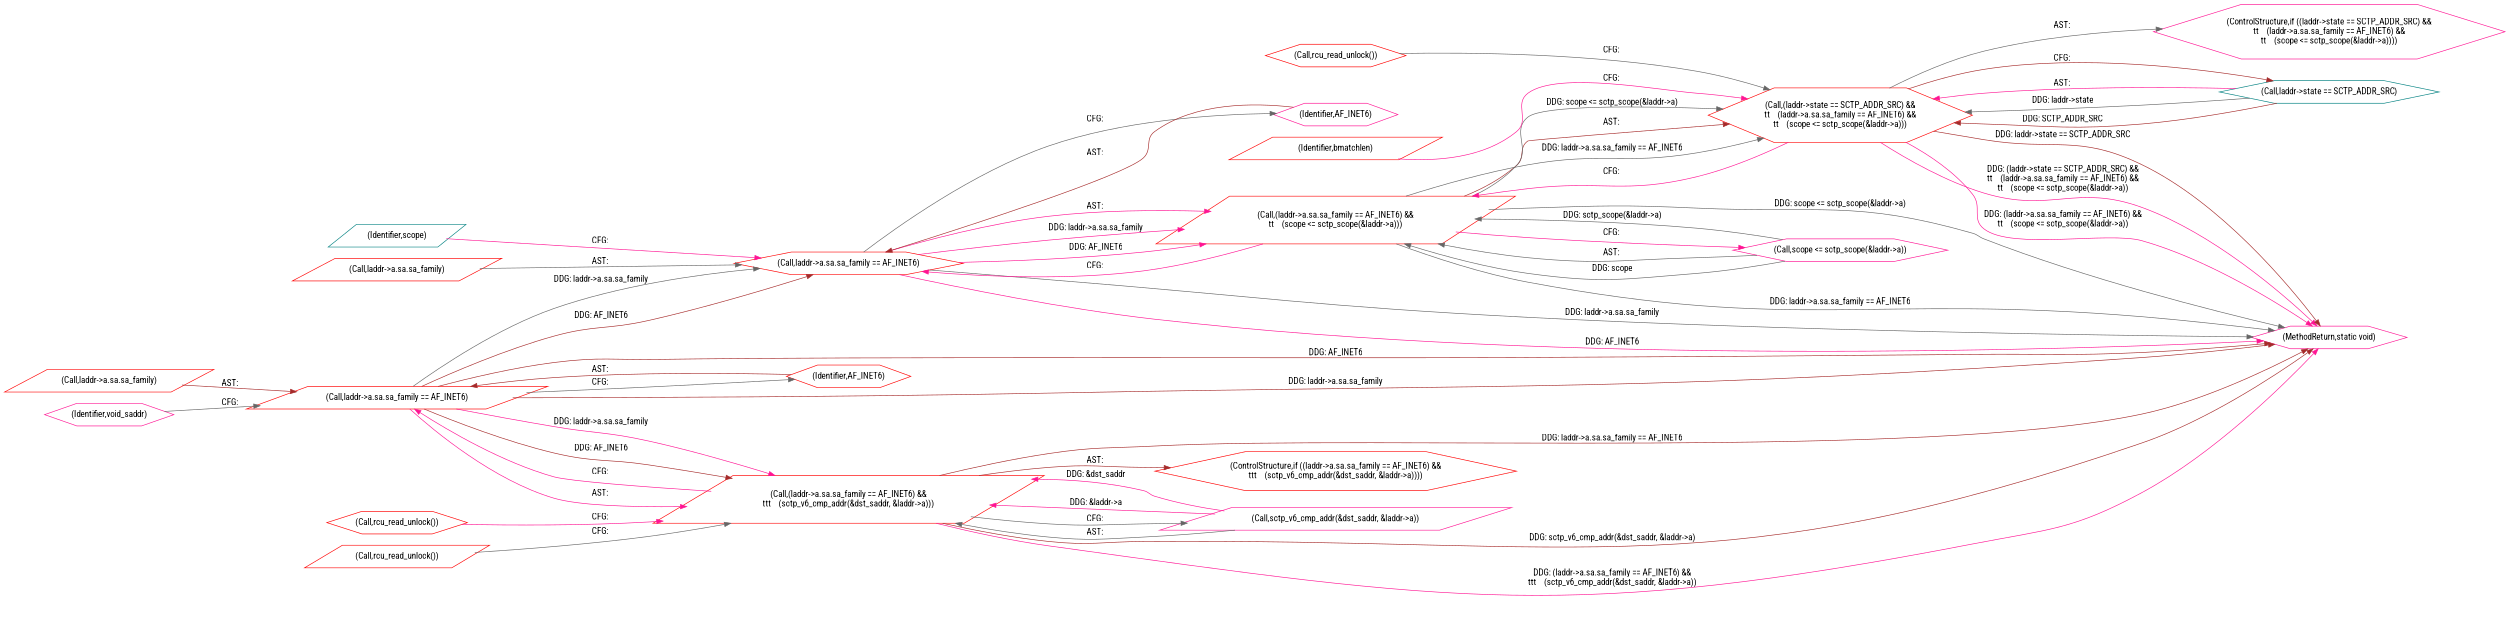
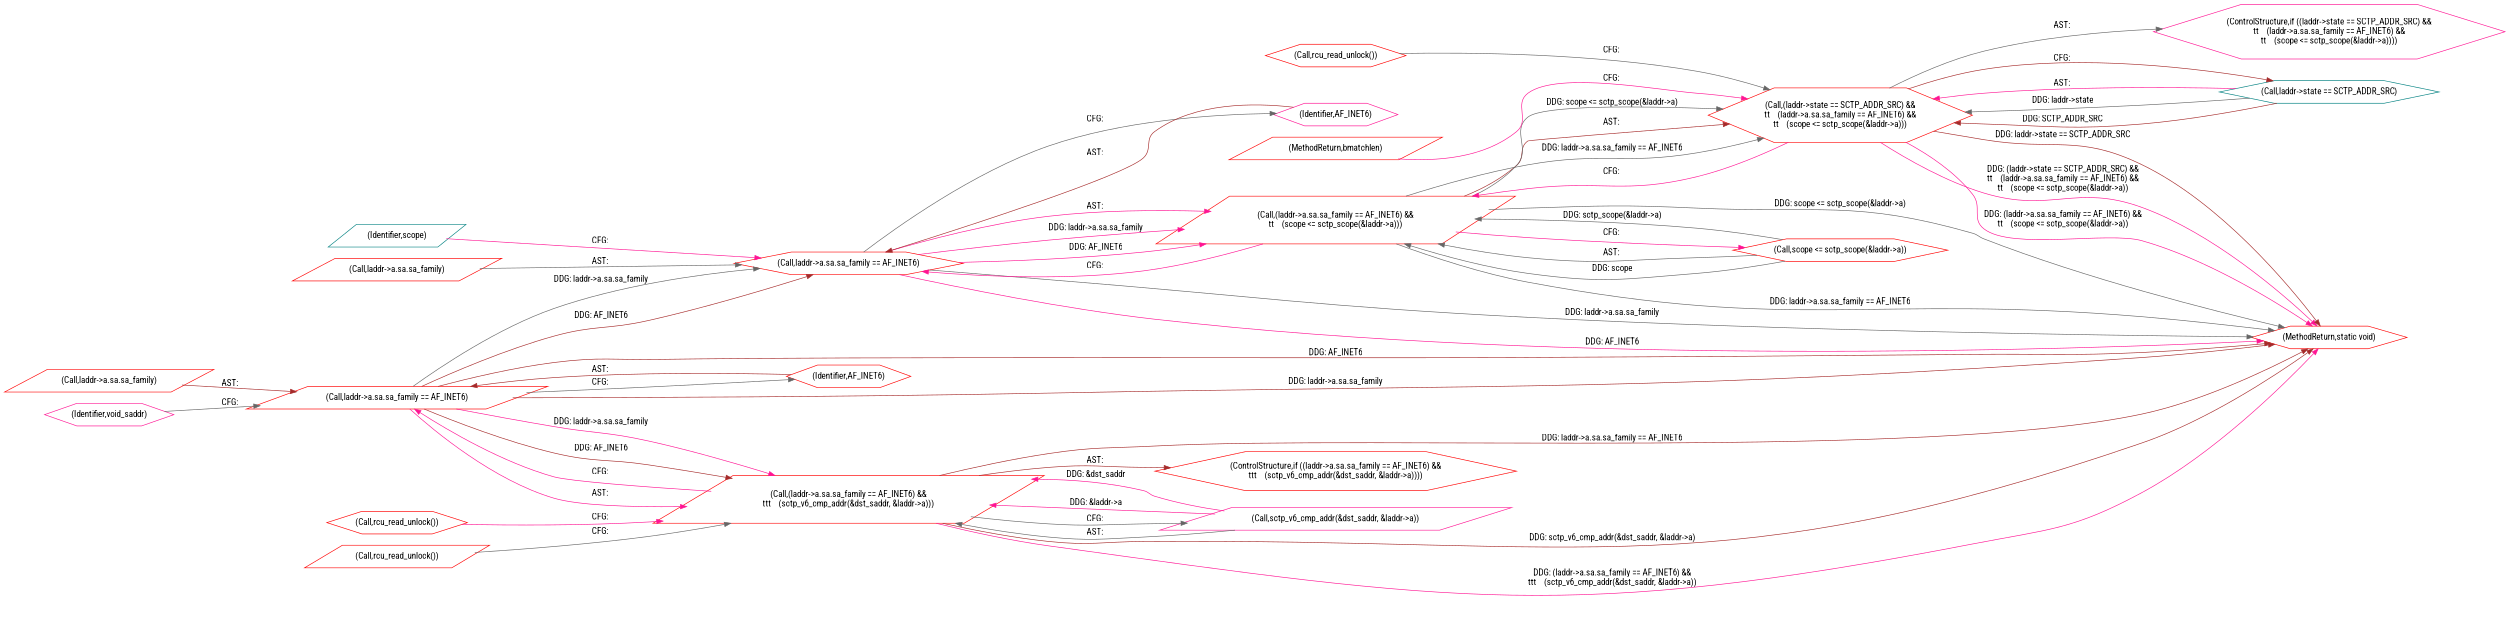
(1336, 148) -> (1336, 148)
(1840, 250) -> (1840, 250)
(2329, 337) -> (2329, 337)
